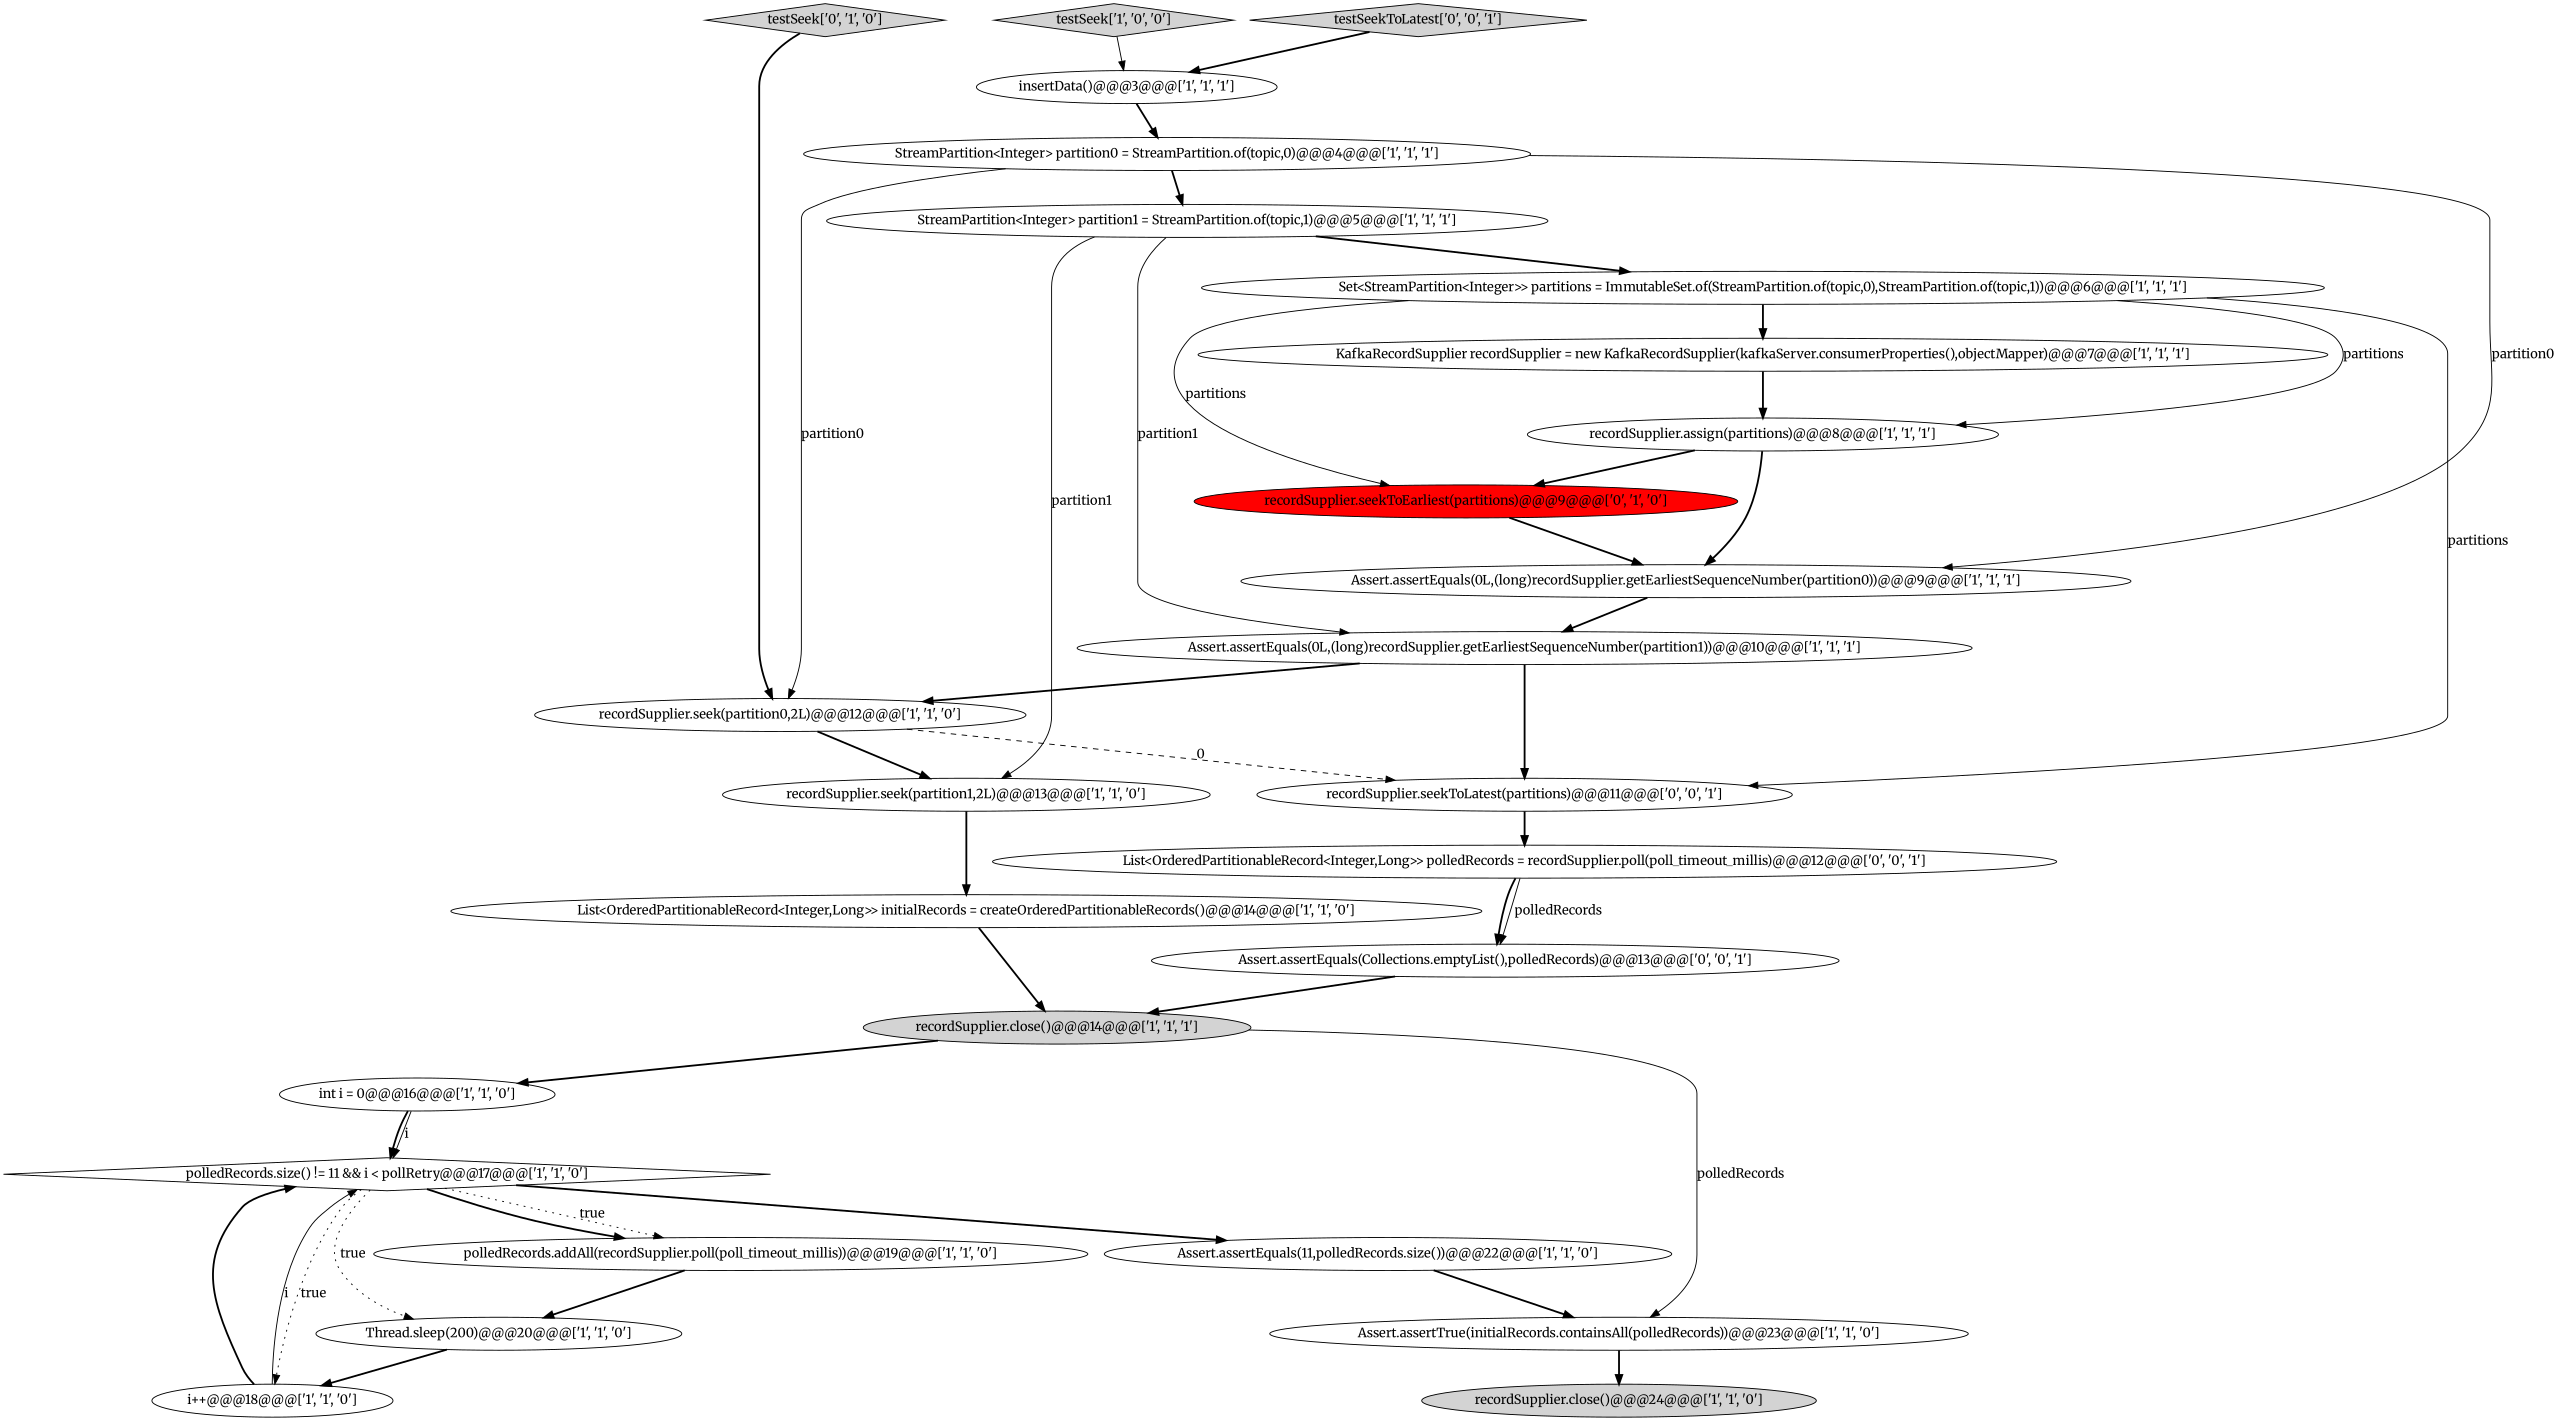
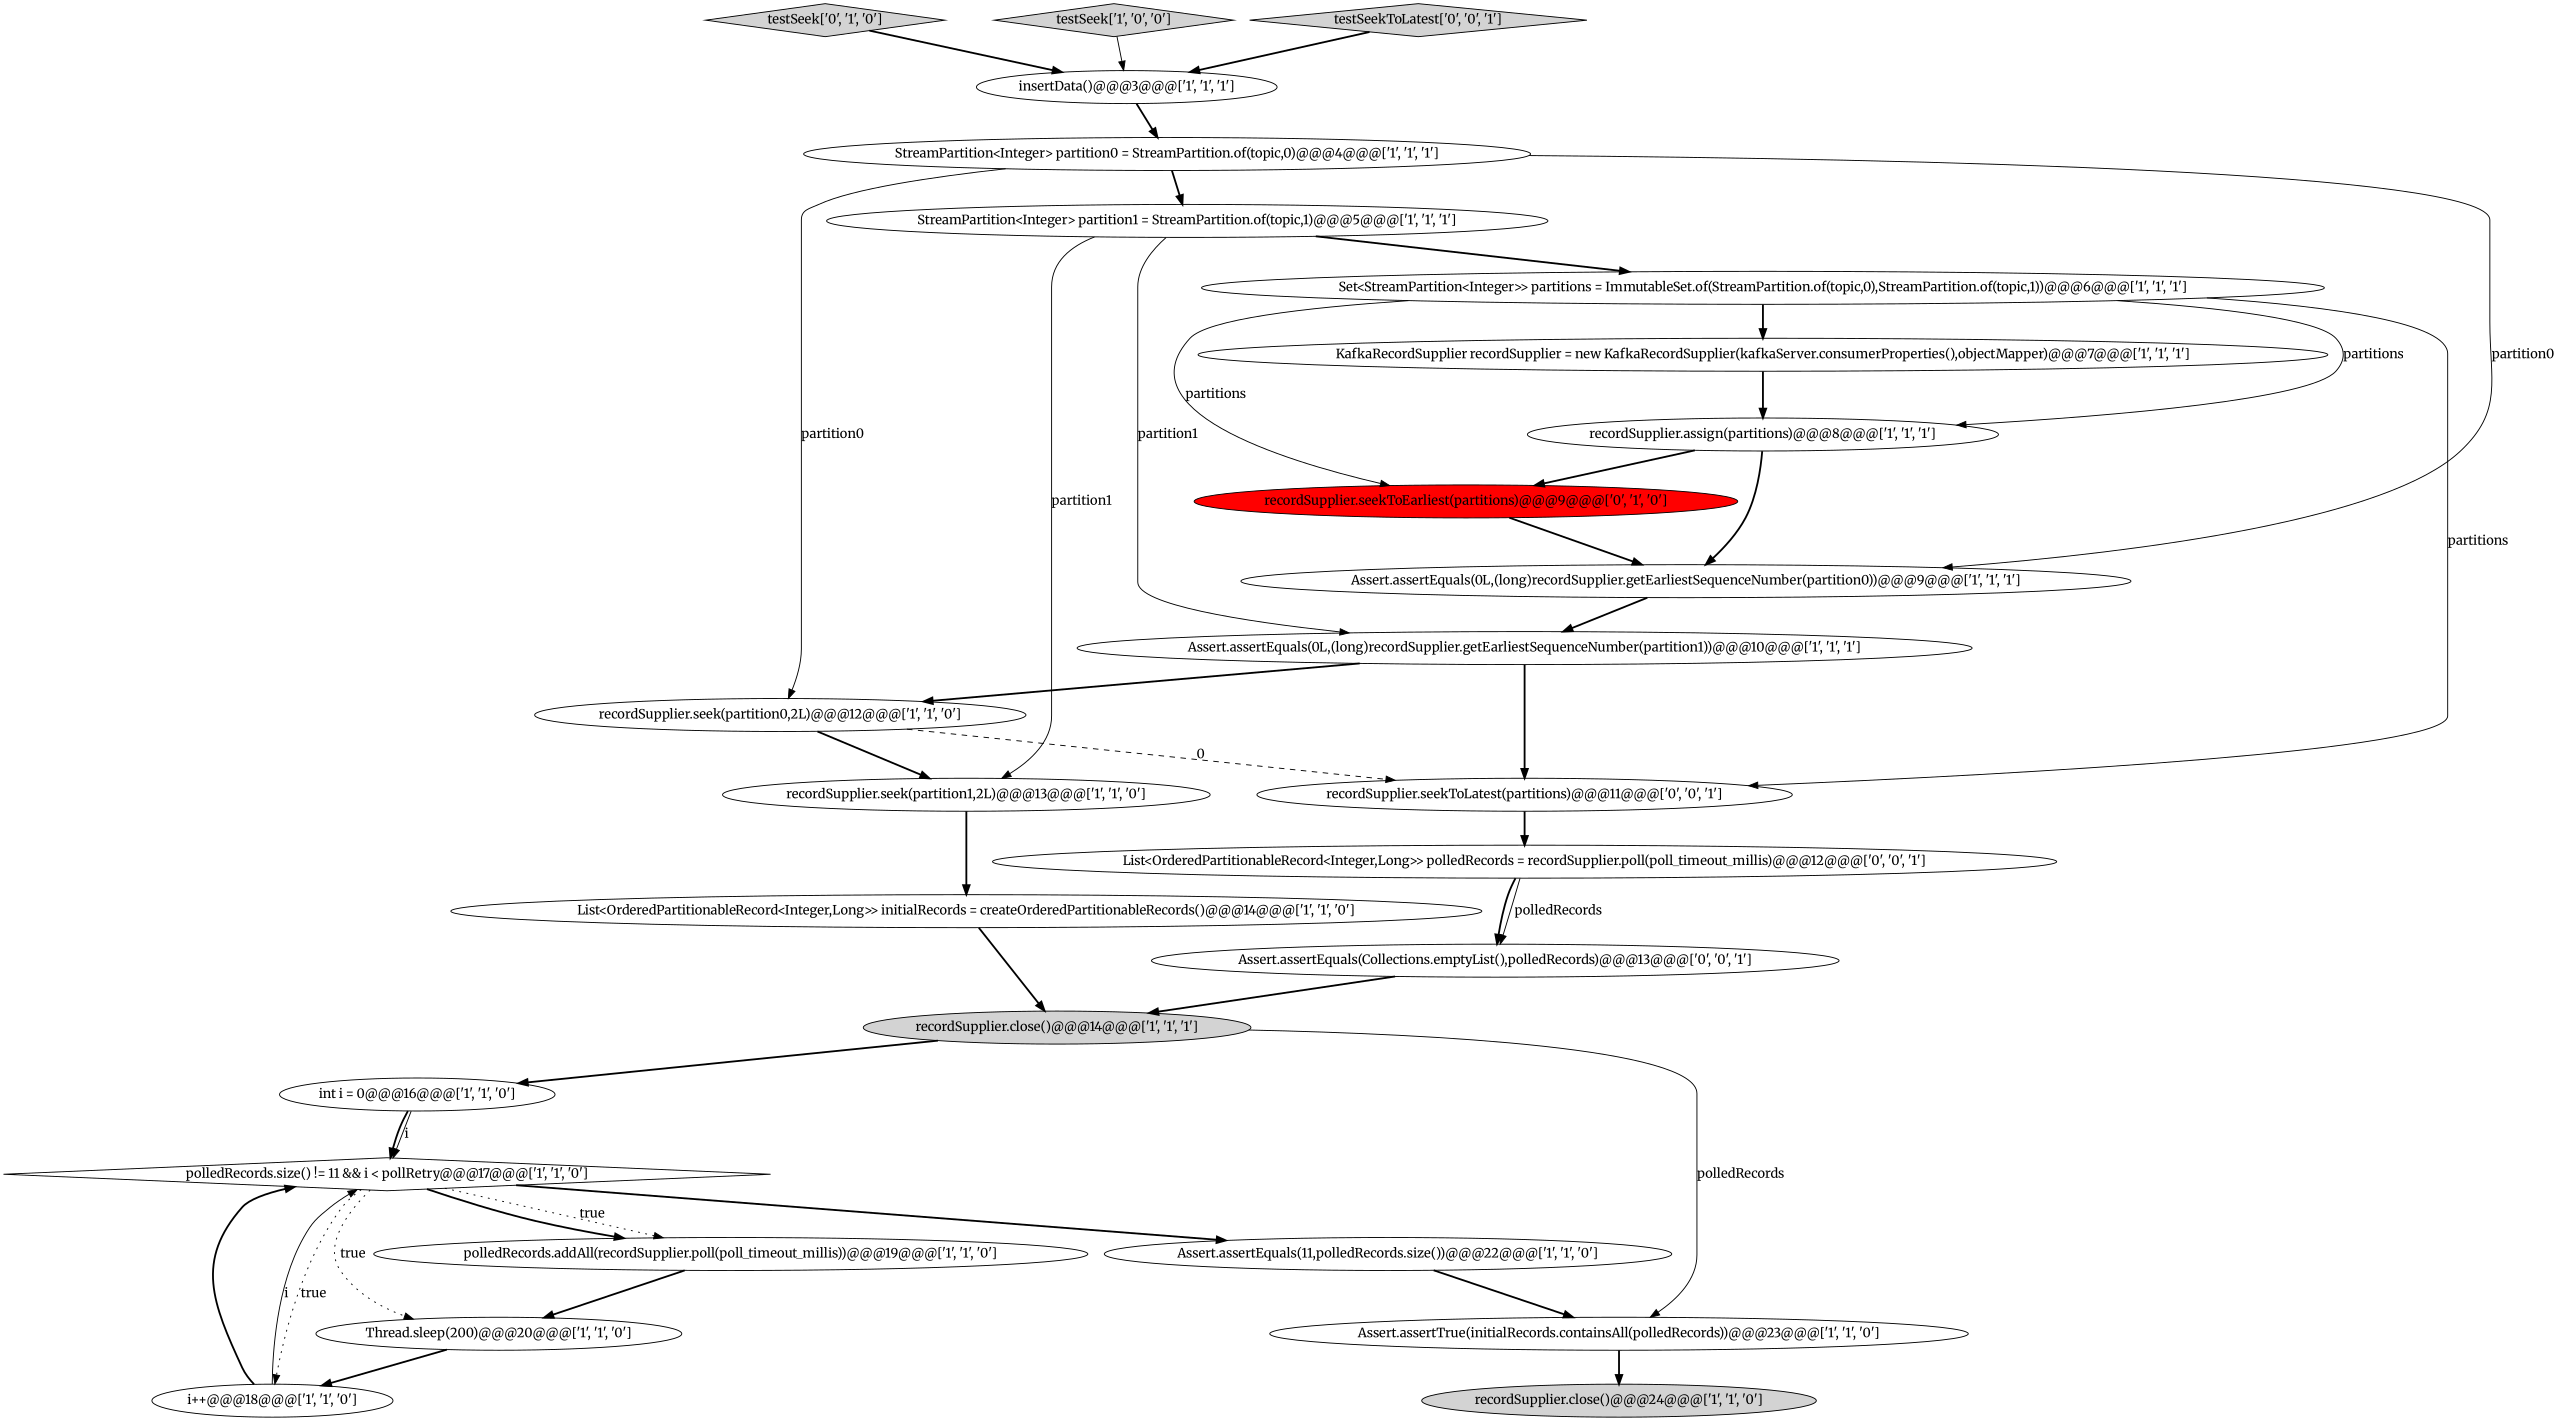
(759, 354) -> (961, 50)
